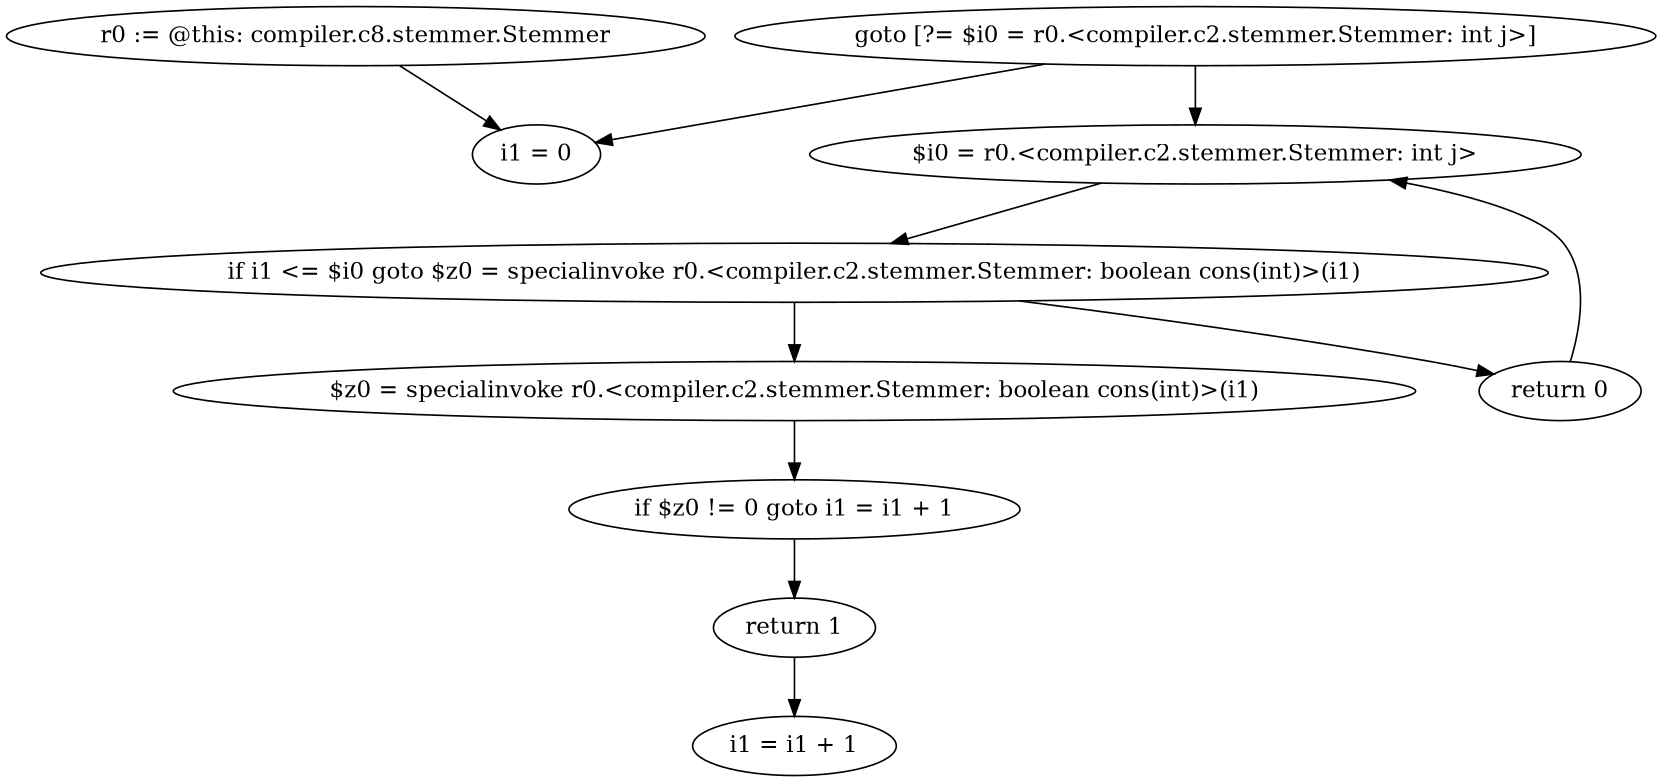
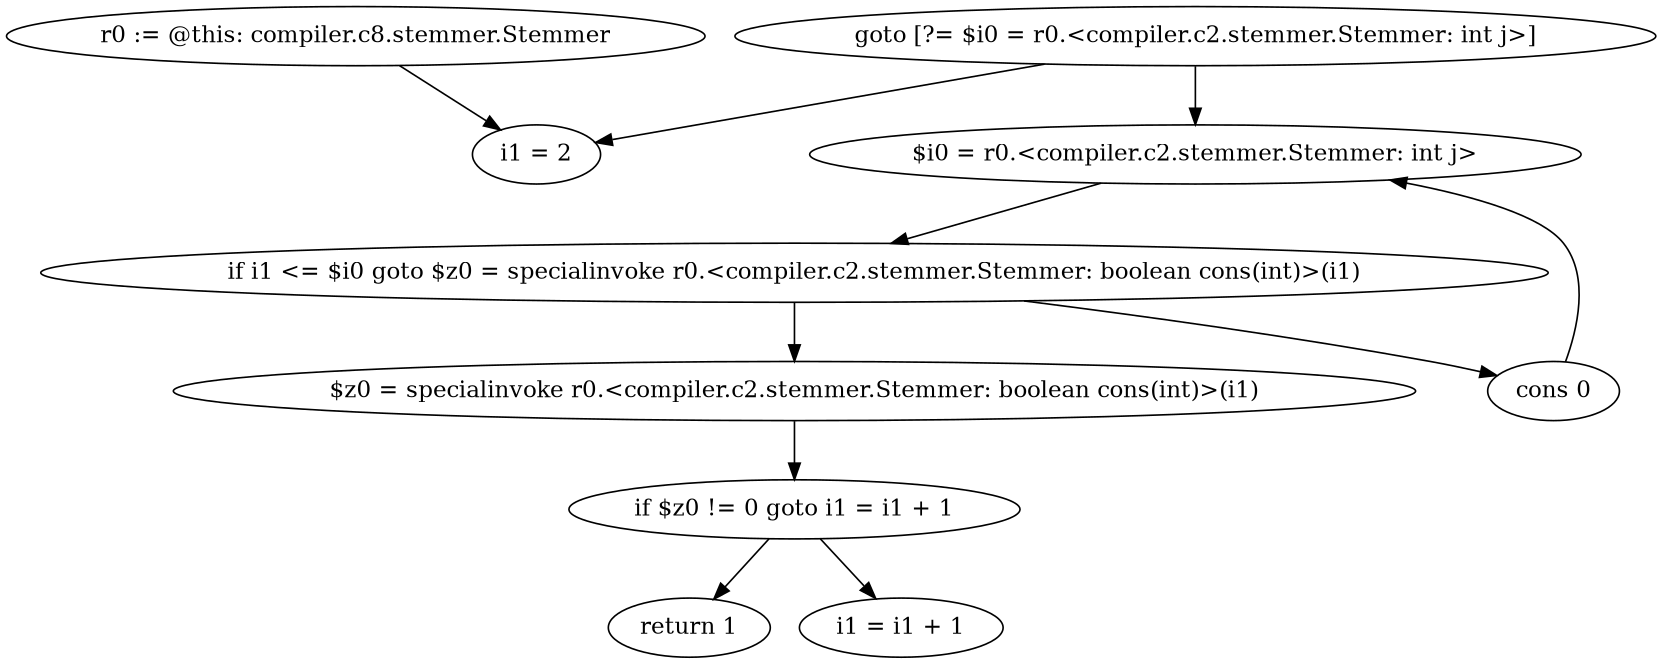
(537, 154) -> (537, 154)
(1560, 391) -> (1554, 391)
(794, 679) -> (842, 562)
